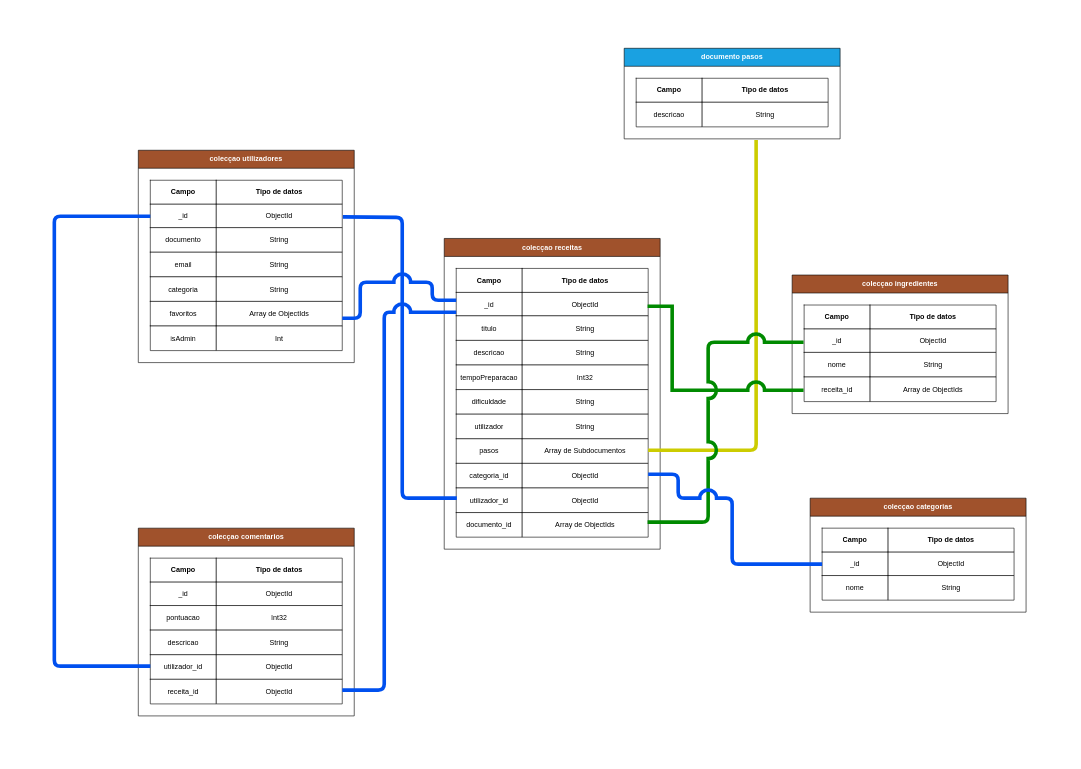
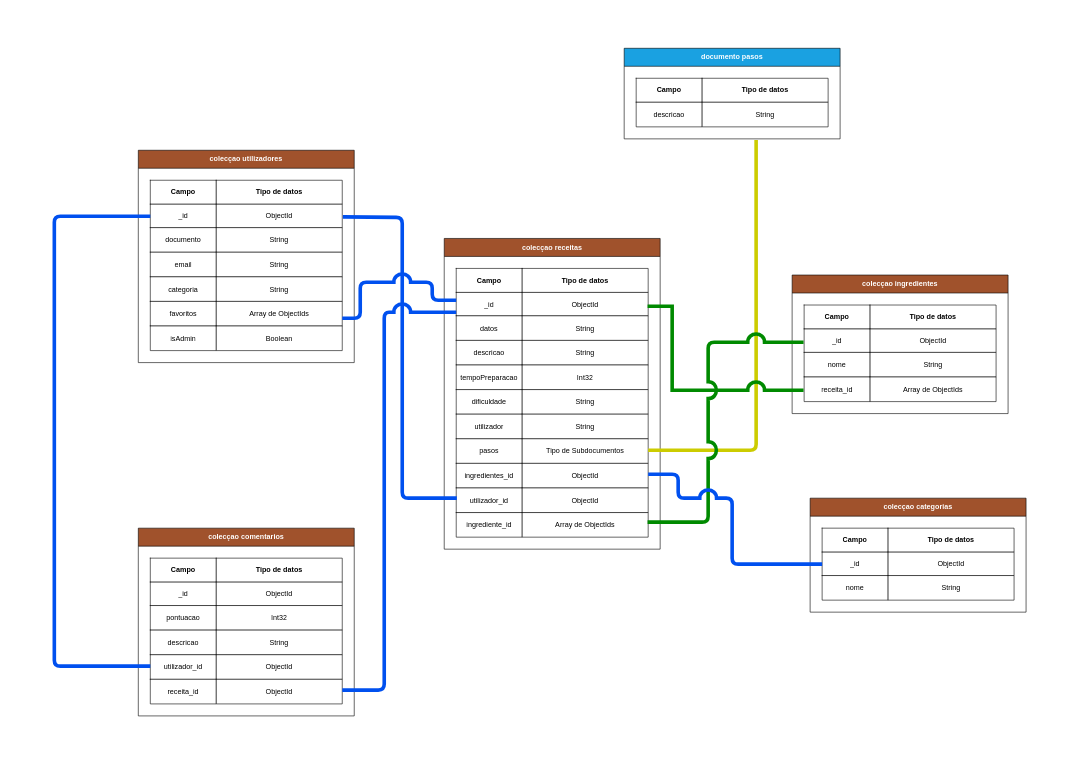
(489, 329) -> (489, 329)
(279, 339) -> (279, 339)
(585, 452) -> (585, 452)
(489, 476) -> (489, 476)
(489, 525) -> (489, 525)
